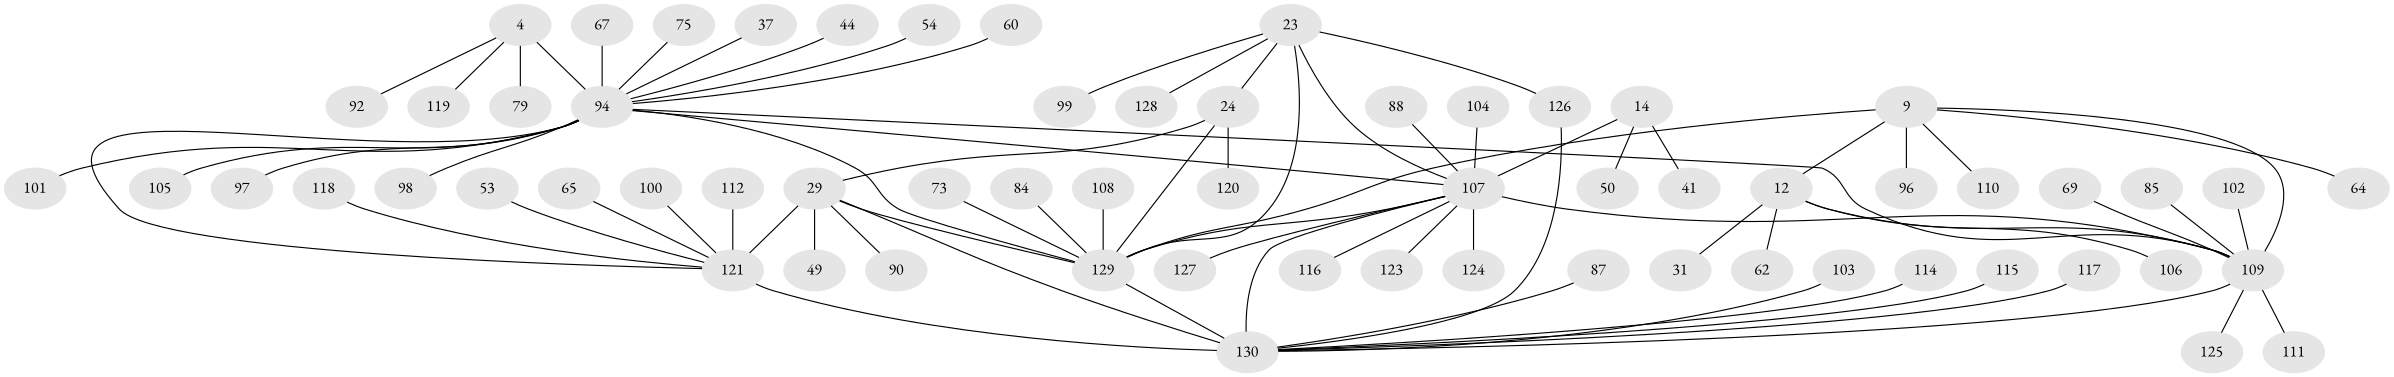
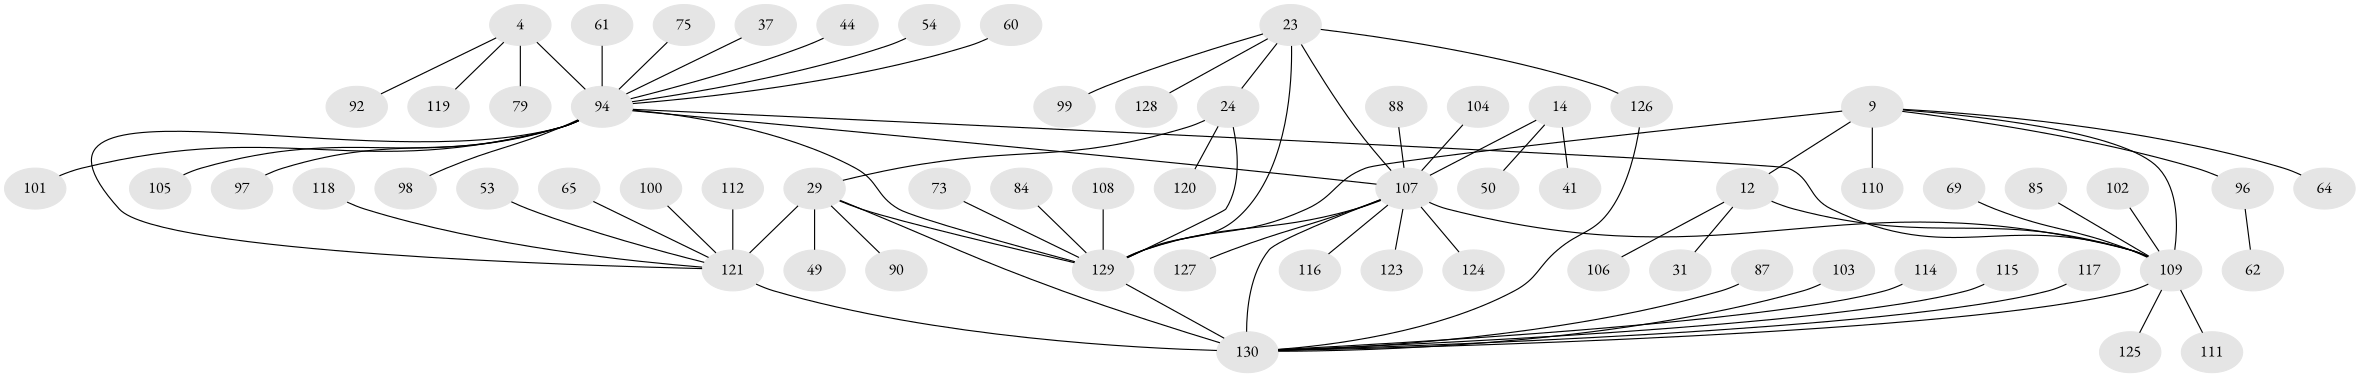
(602, 25) -> (602, 25)
(1772, 229) -> (2248, 229)
